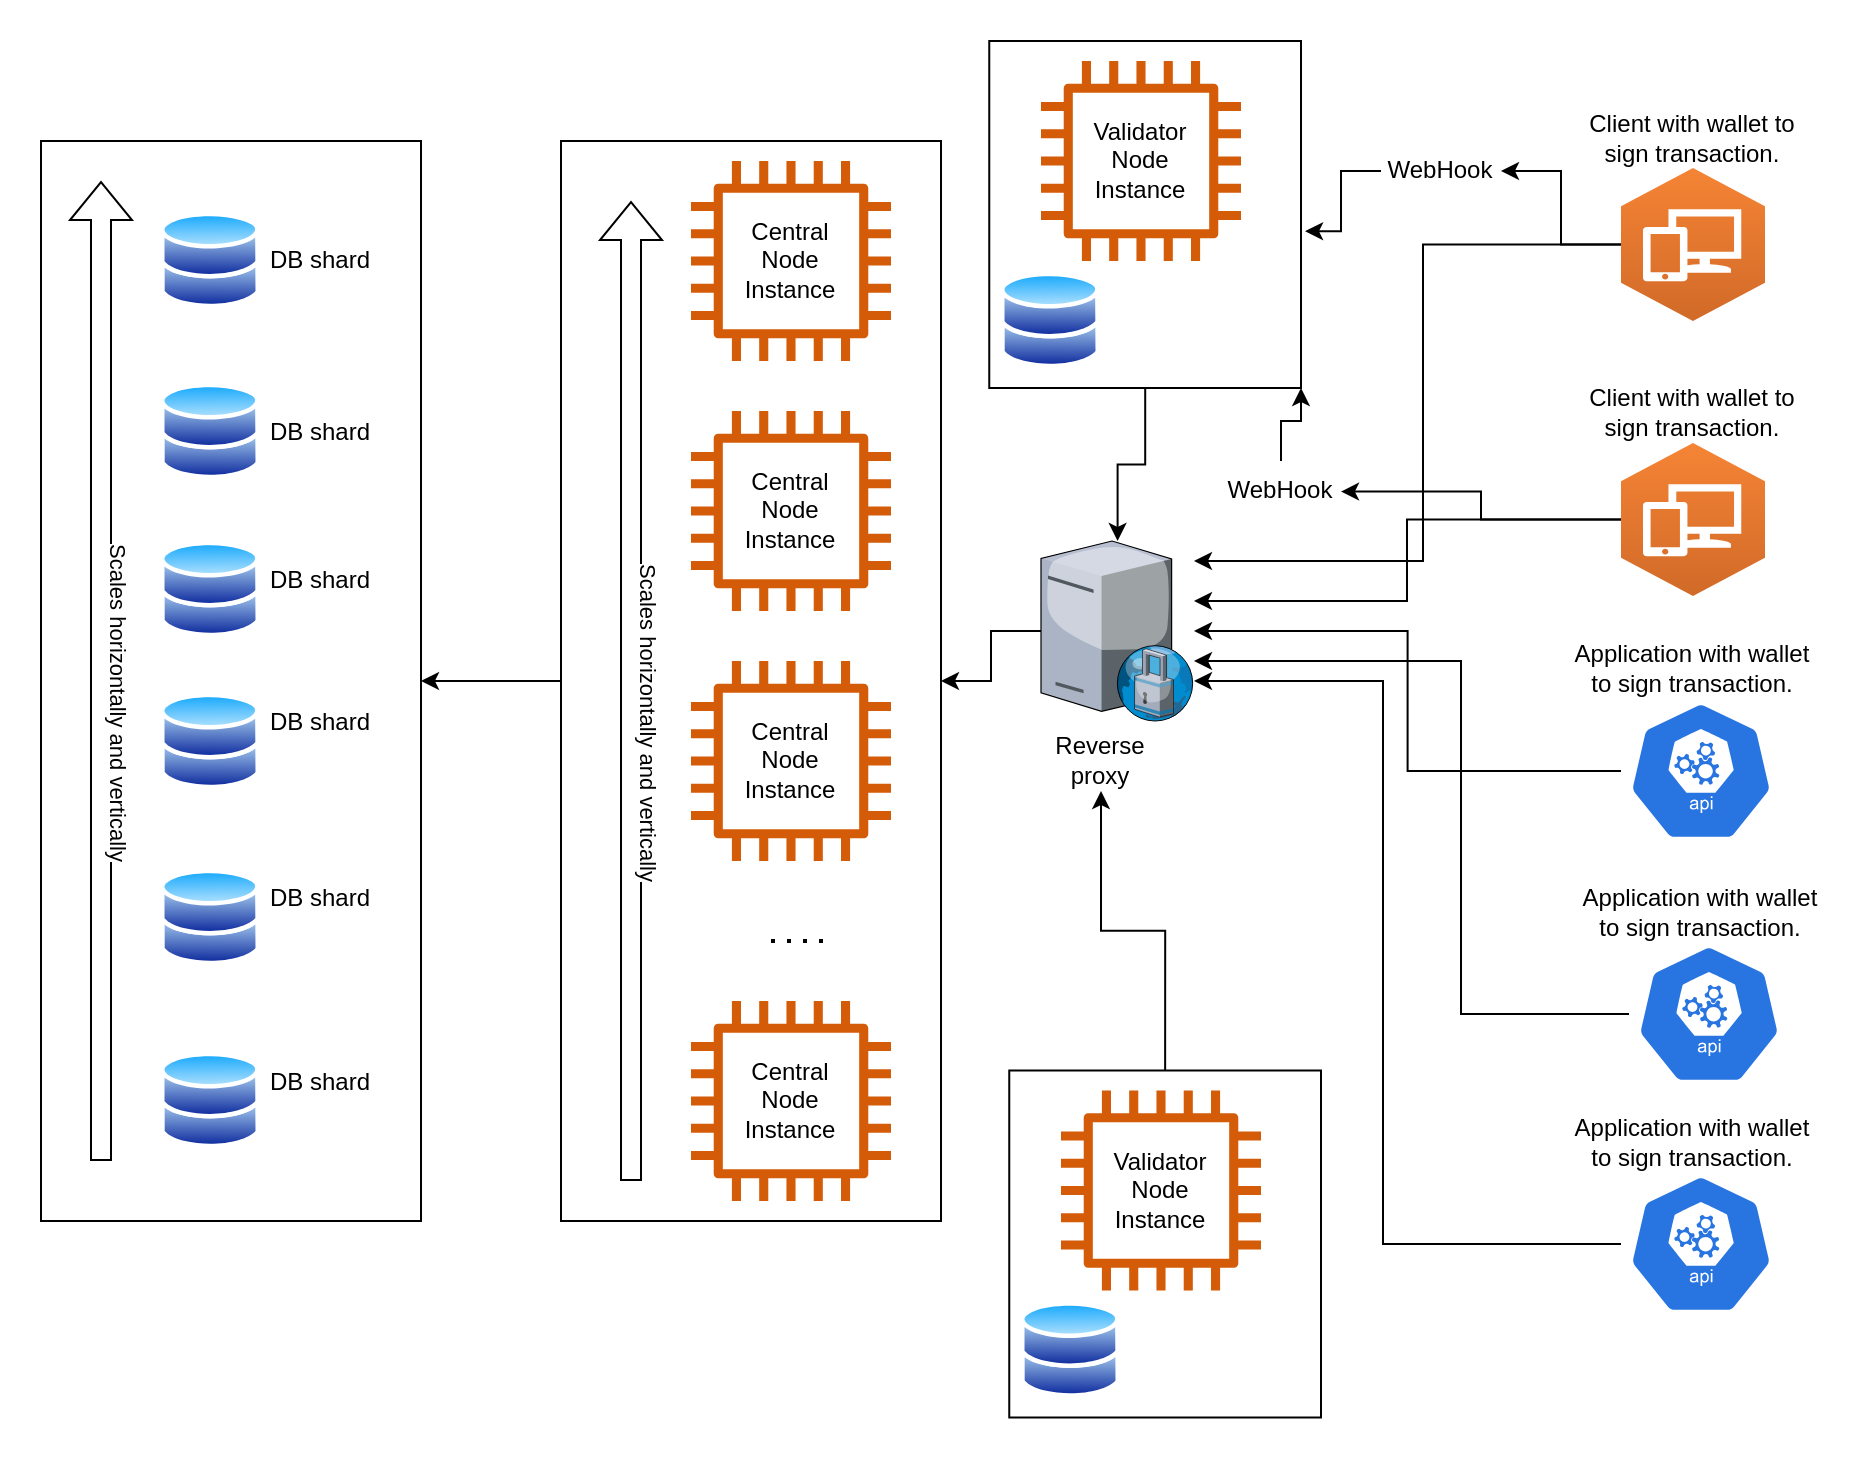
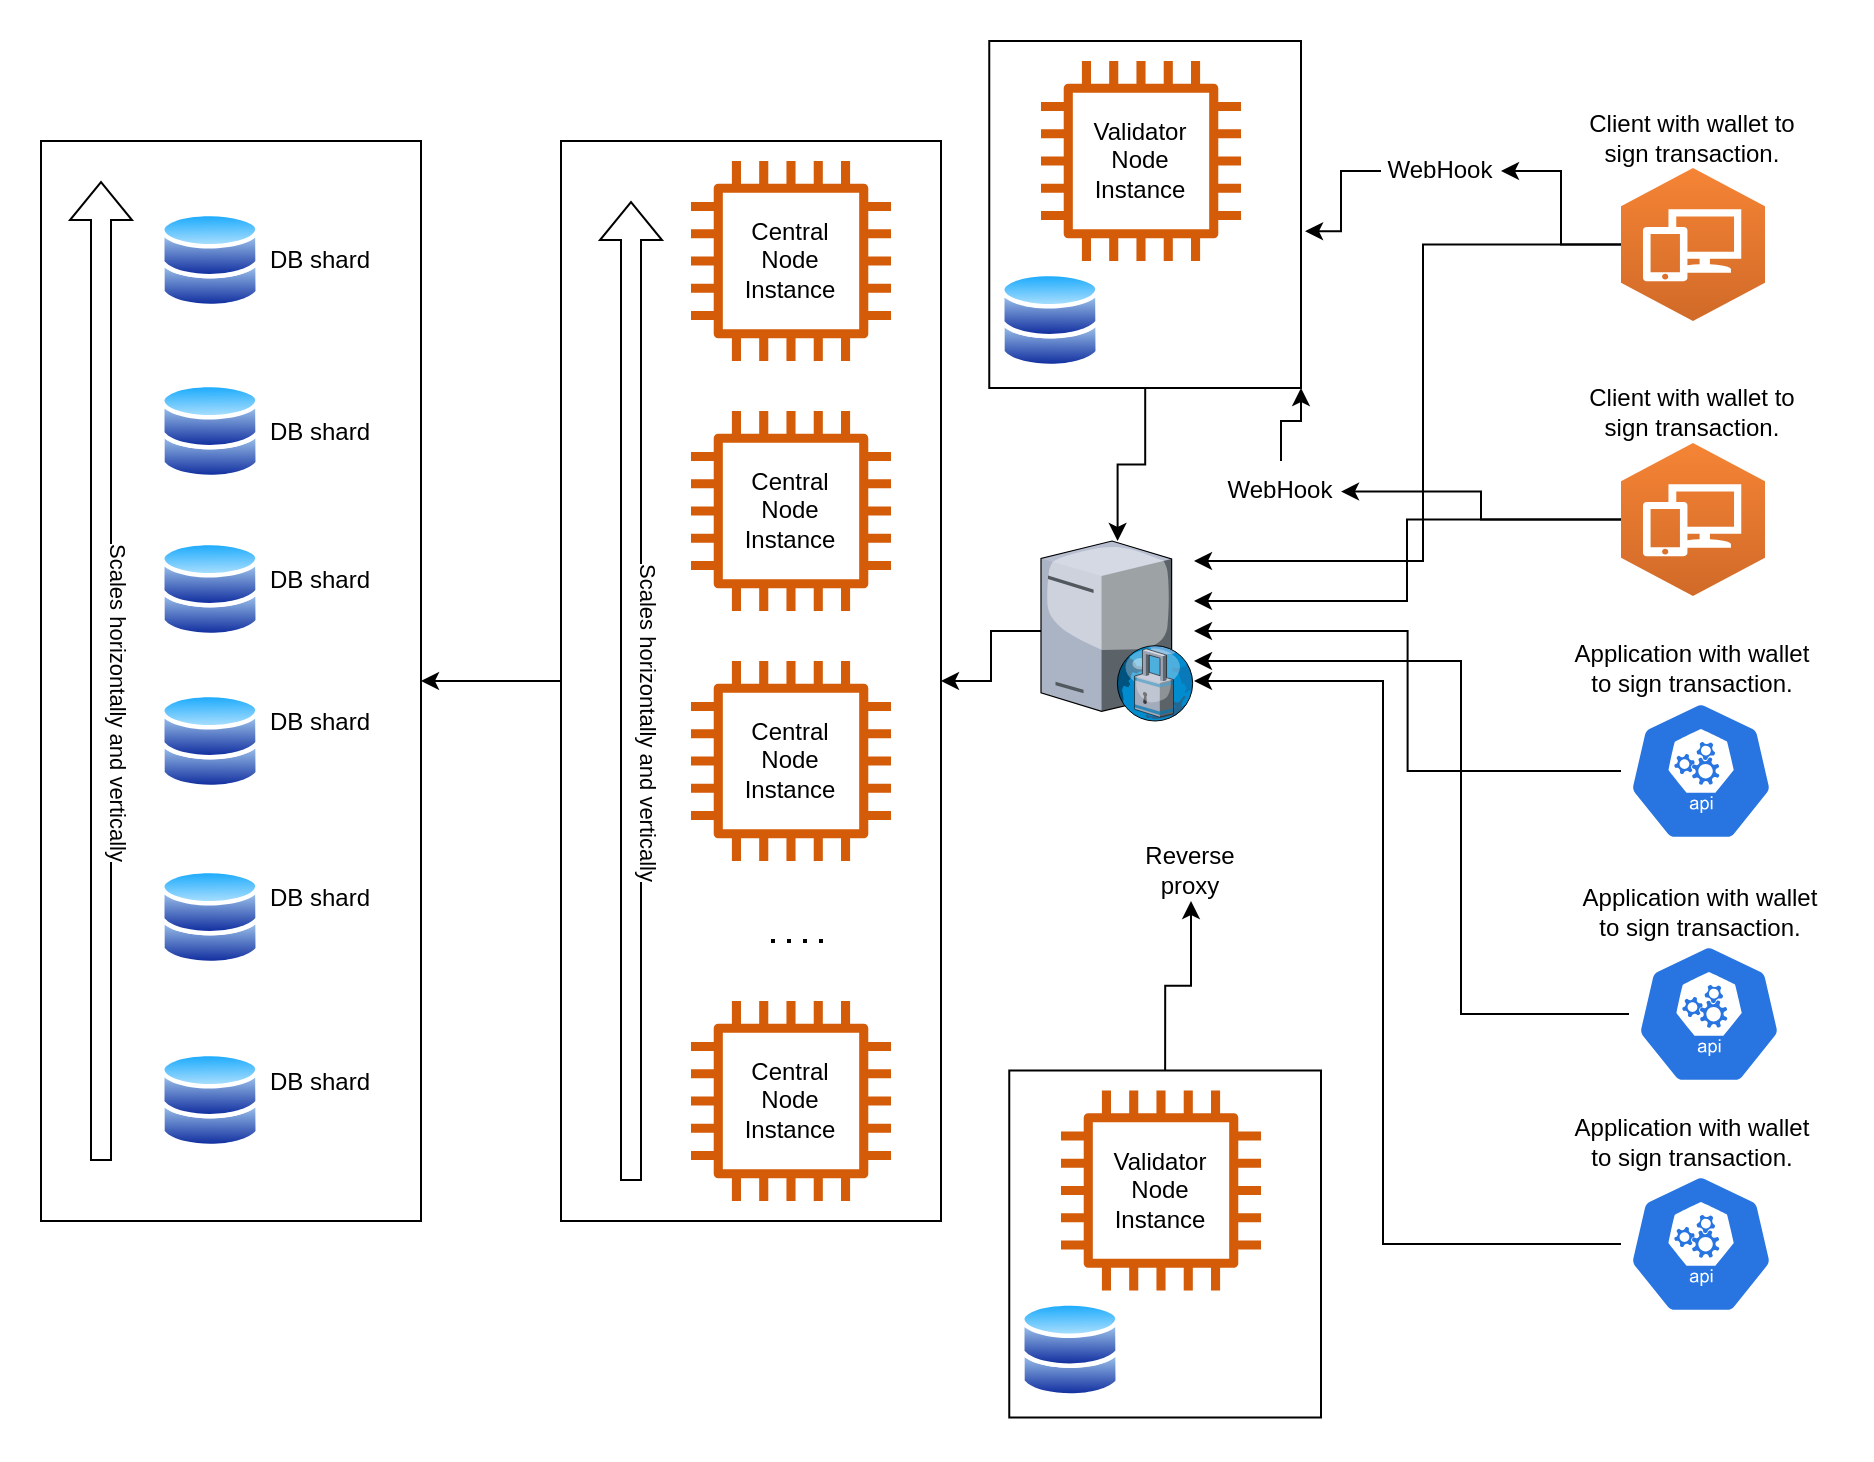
(1101, 761) -> (1191, 871)
